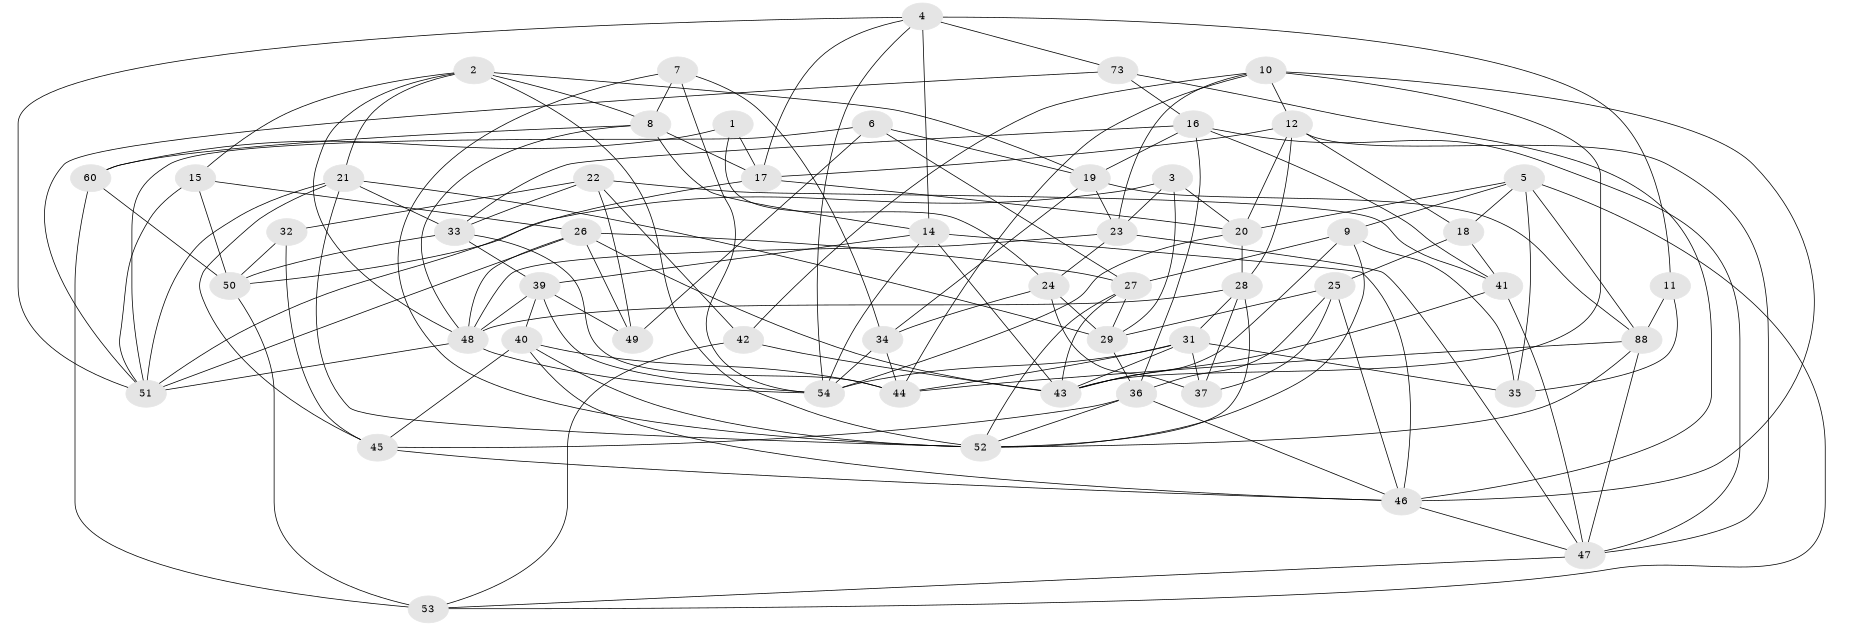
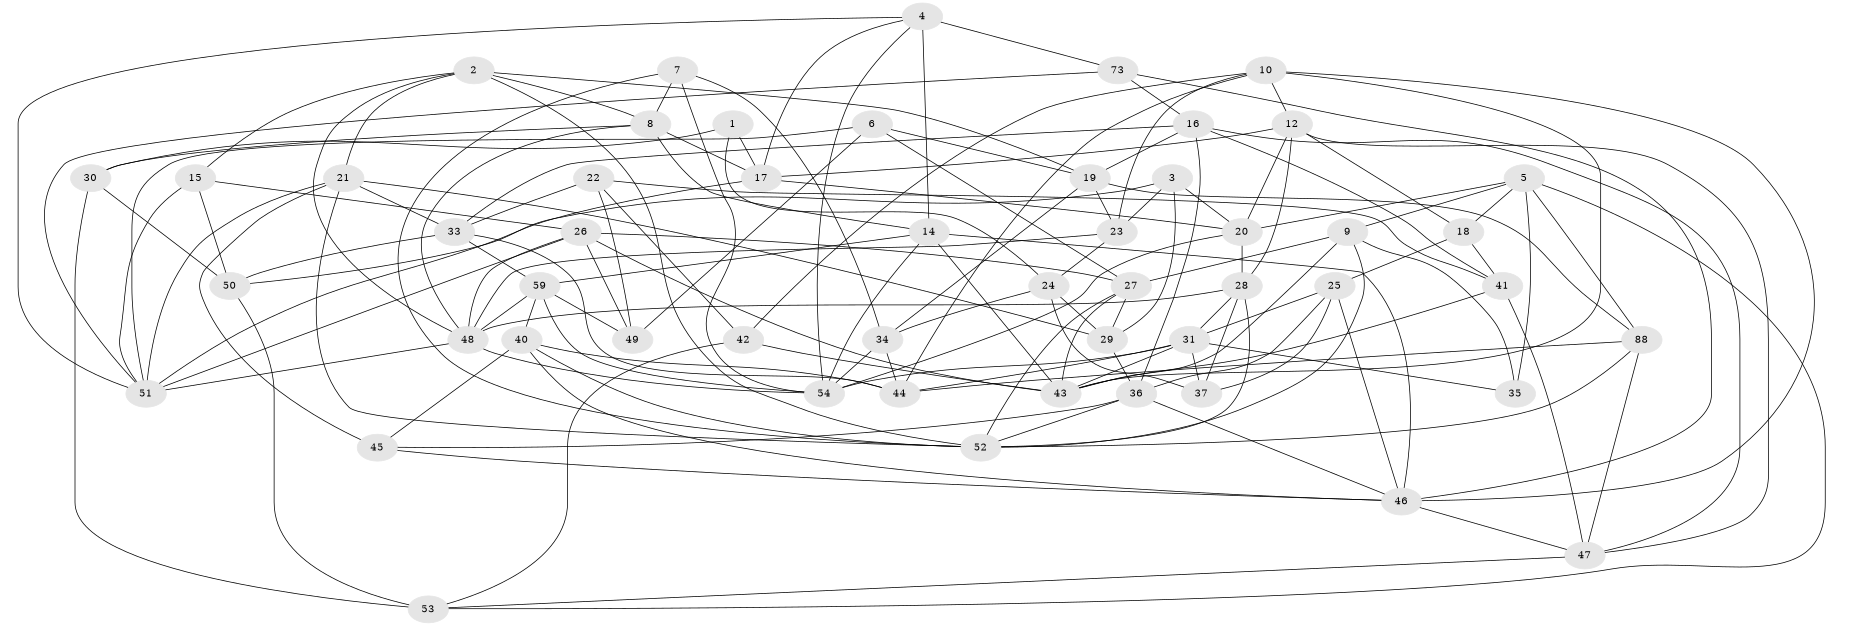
(91, 178) -> (91, 178)
(287, 232) -> none
(540, 286) -> (540, 286)
(1670, 286) -> none
(1411, 303) -> none
(1226, 312) -> (1276, 308)
